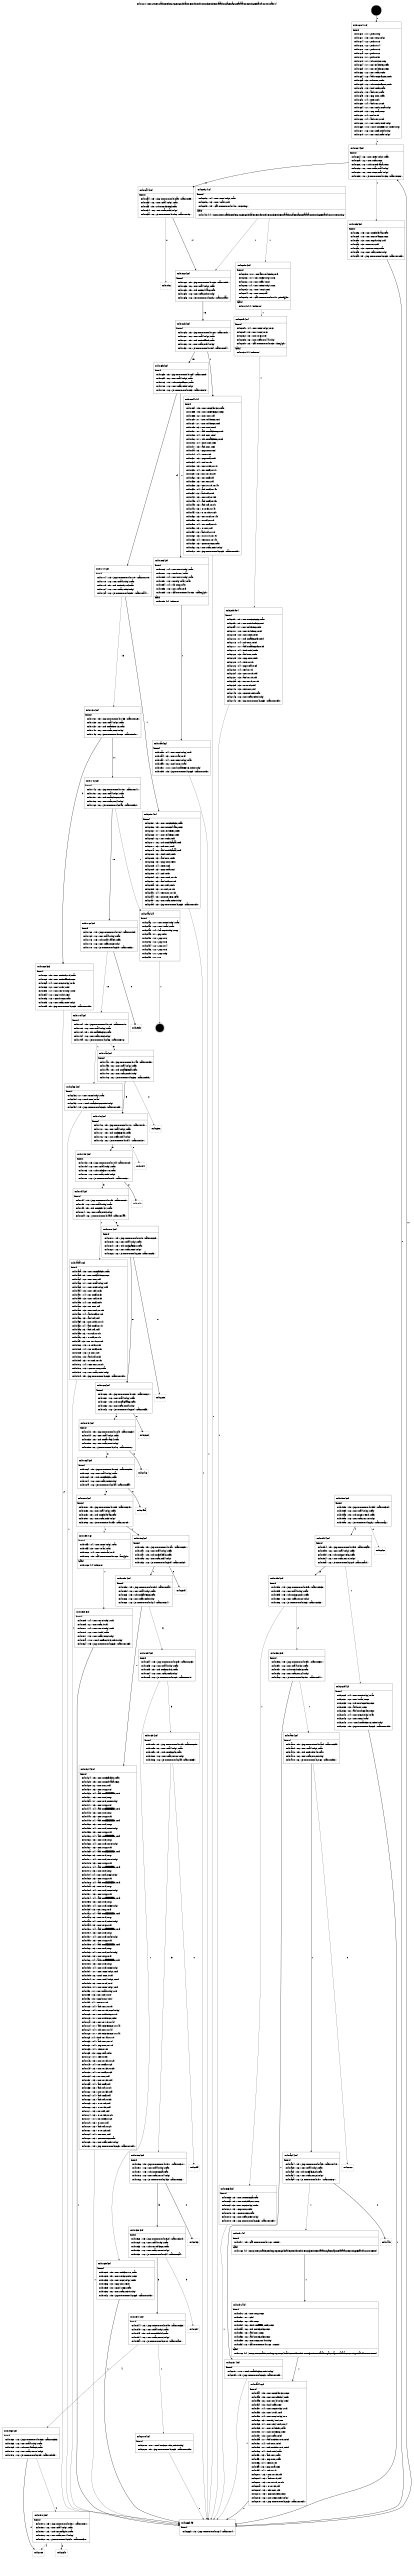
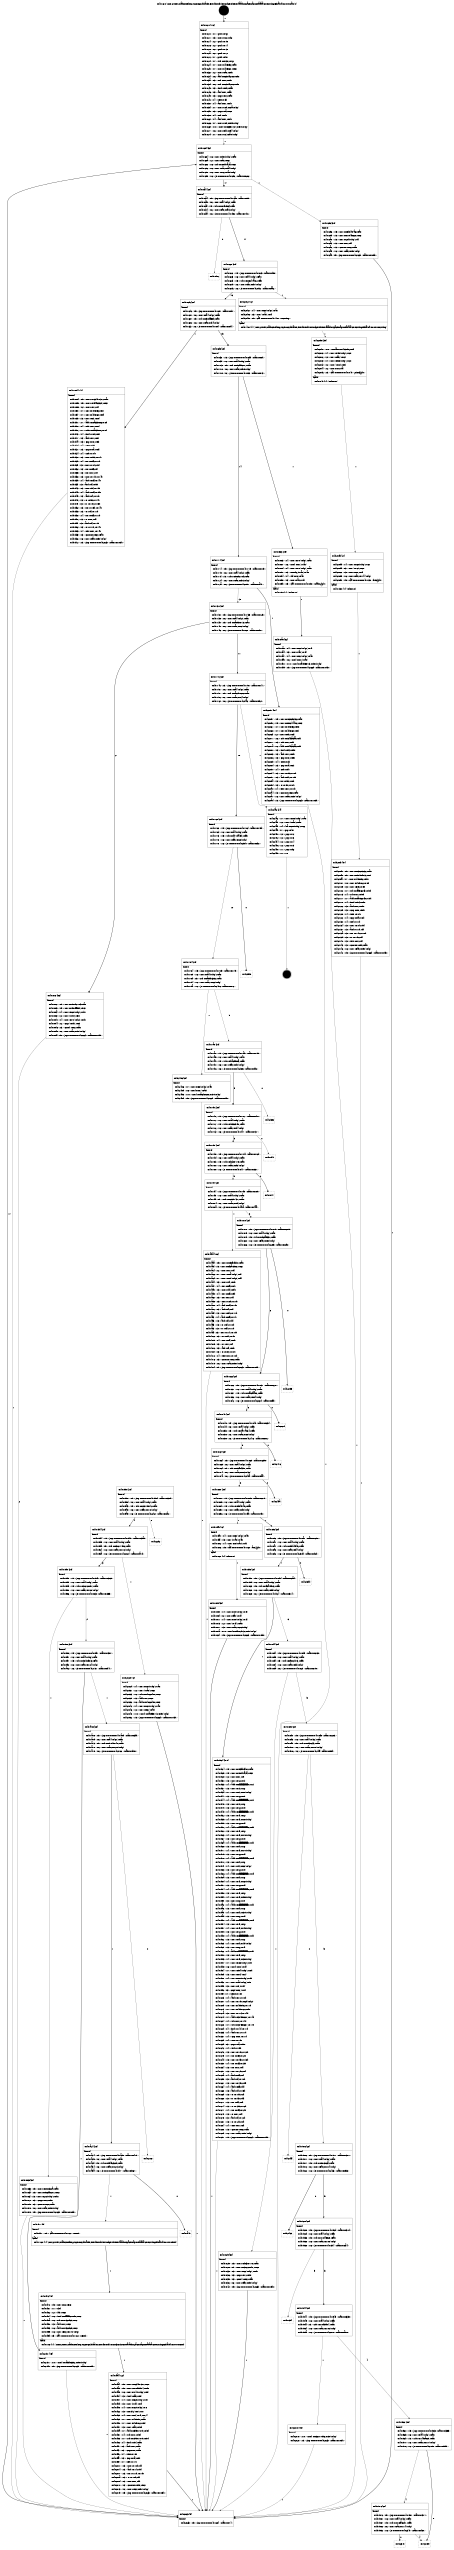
(237, 244) -> (280, 295)
